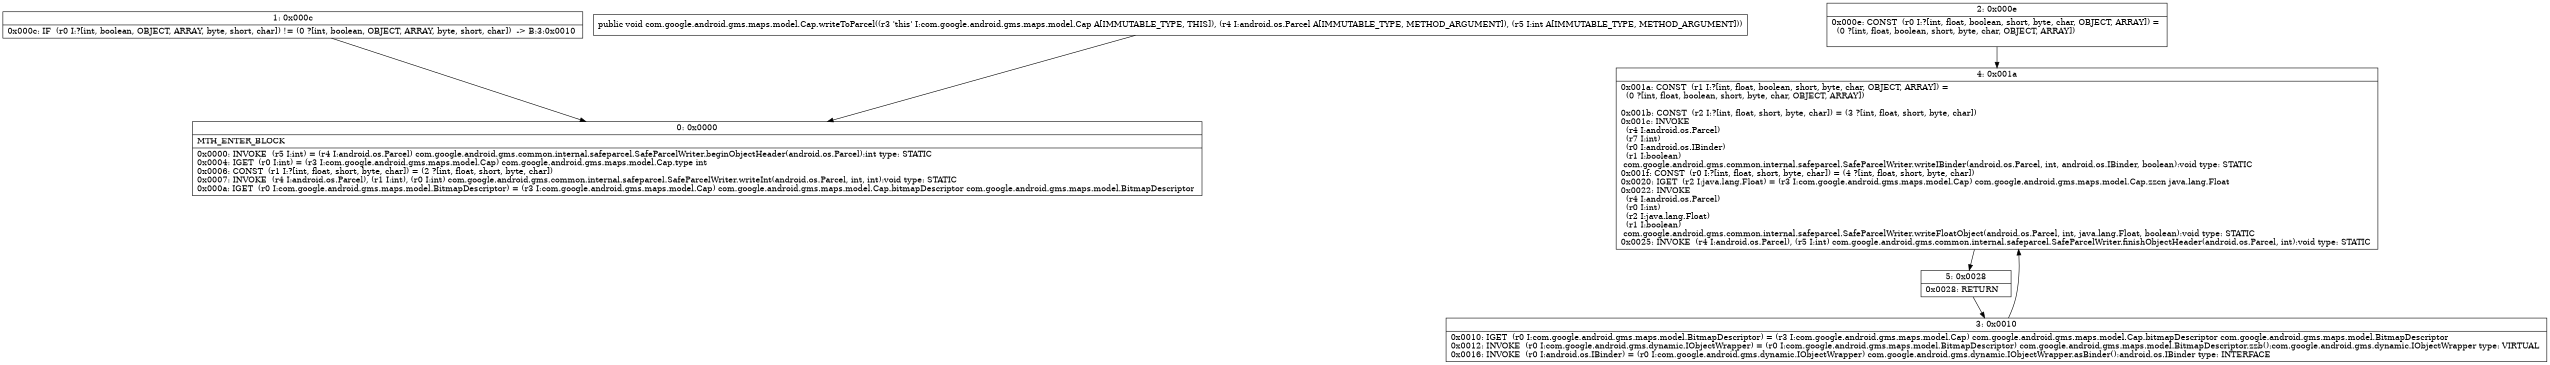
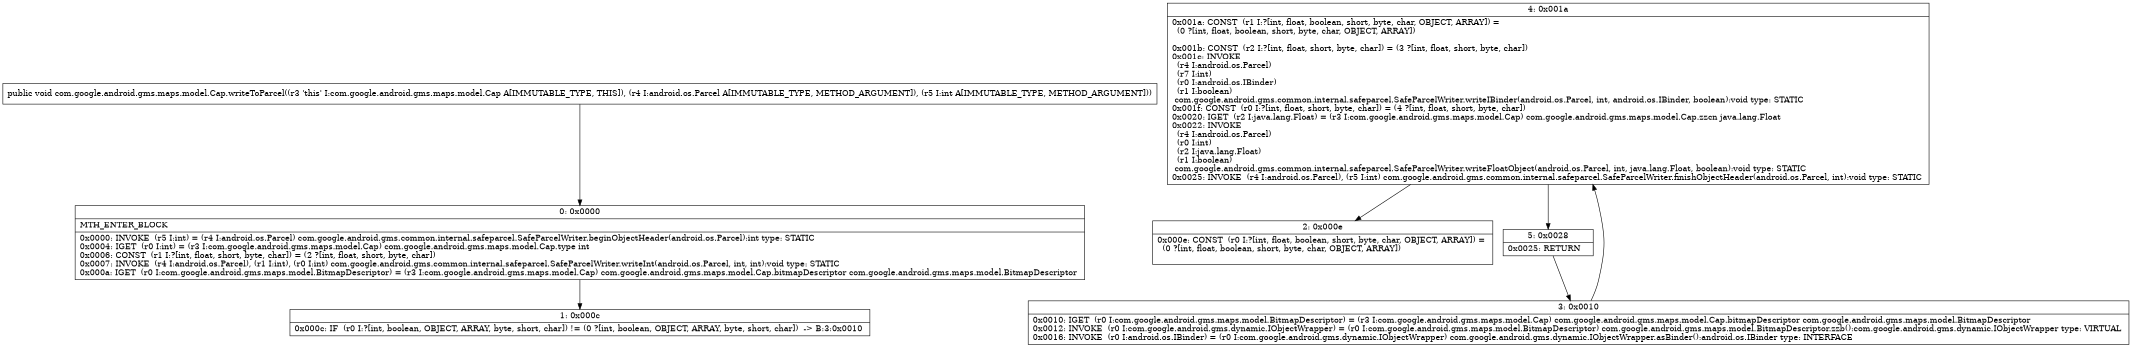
(1997, 54) -> (1385, 201)
(456, 79) -> (580, 292)
(1966, 290) -> (1548, 249)
